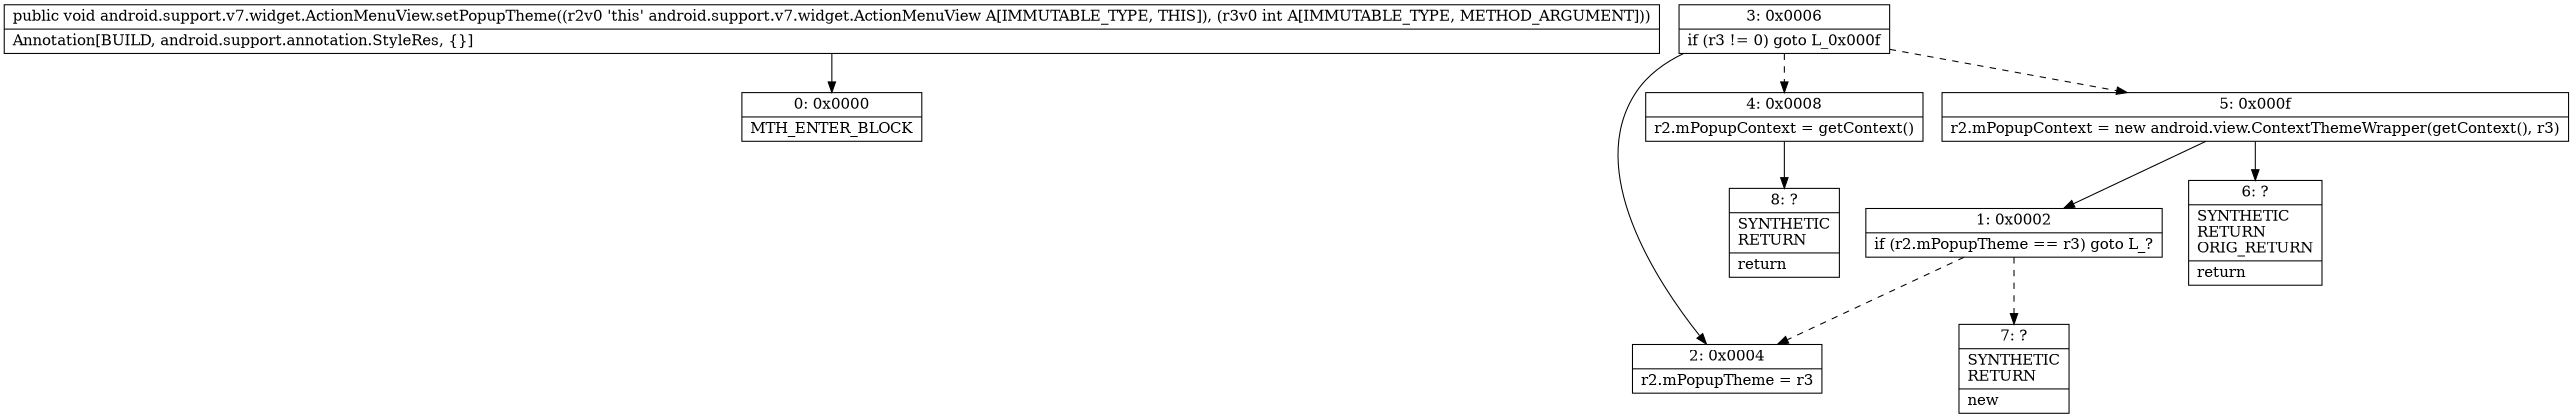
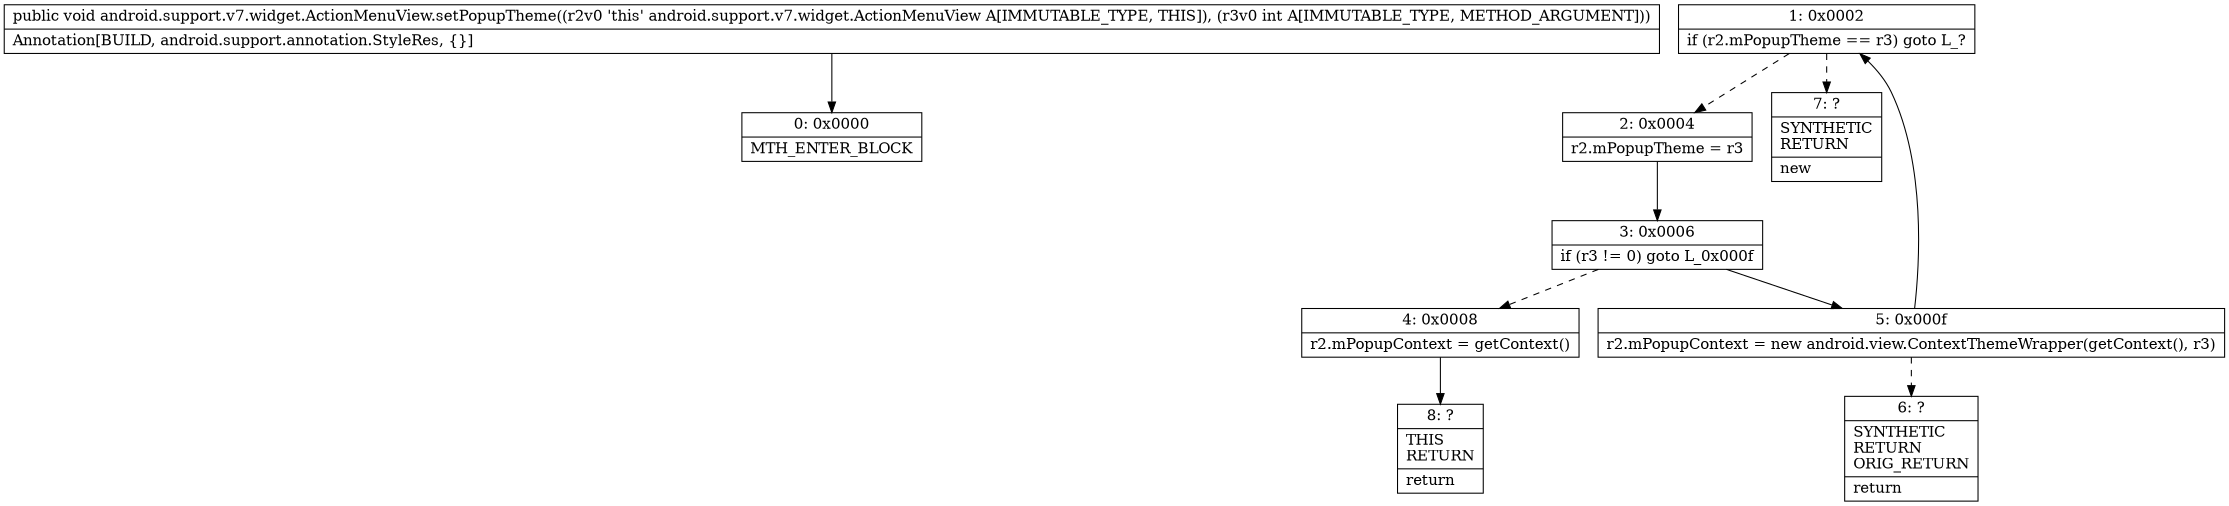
(2003, 70) -> (1779, 287)
(2255, 156) -> (1911, 371)
(1623, 191) -> (1657, 186)
(1784, 224) -> (1426, 440)
